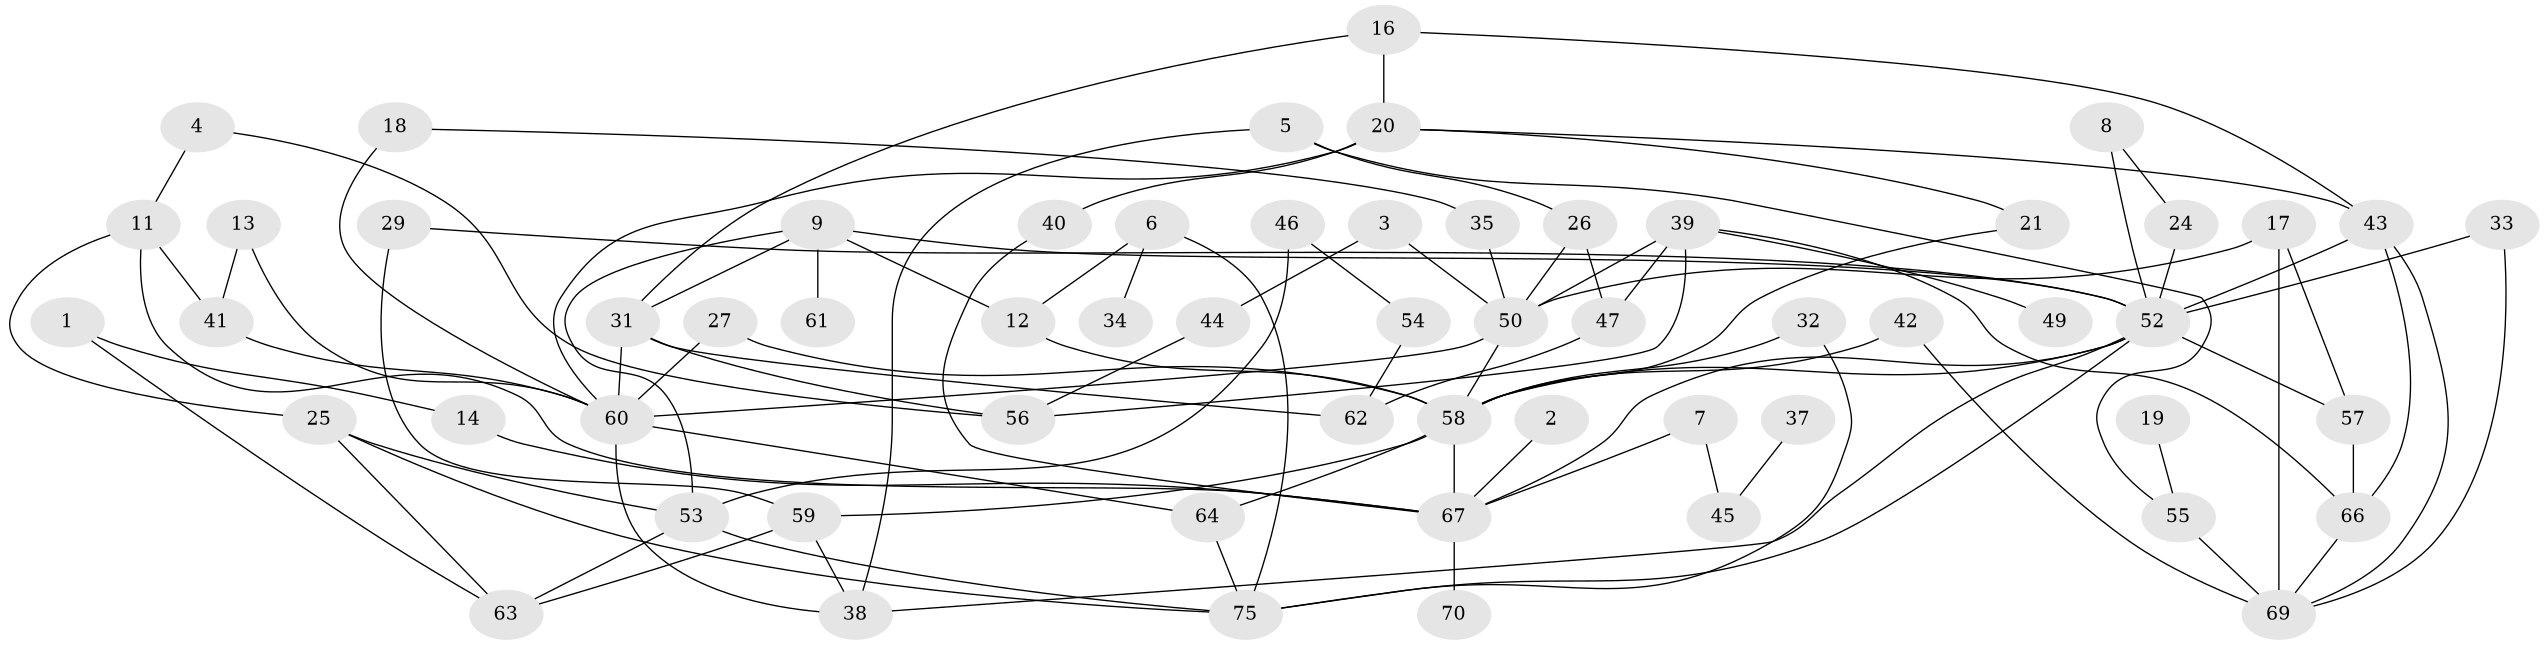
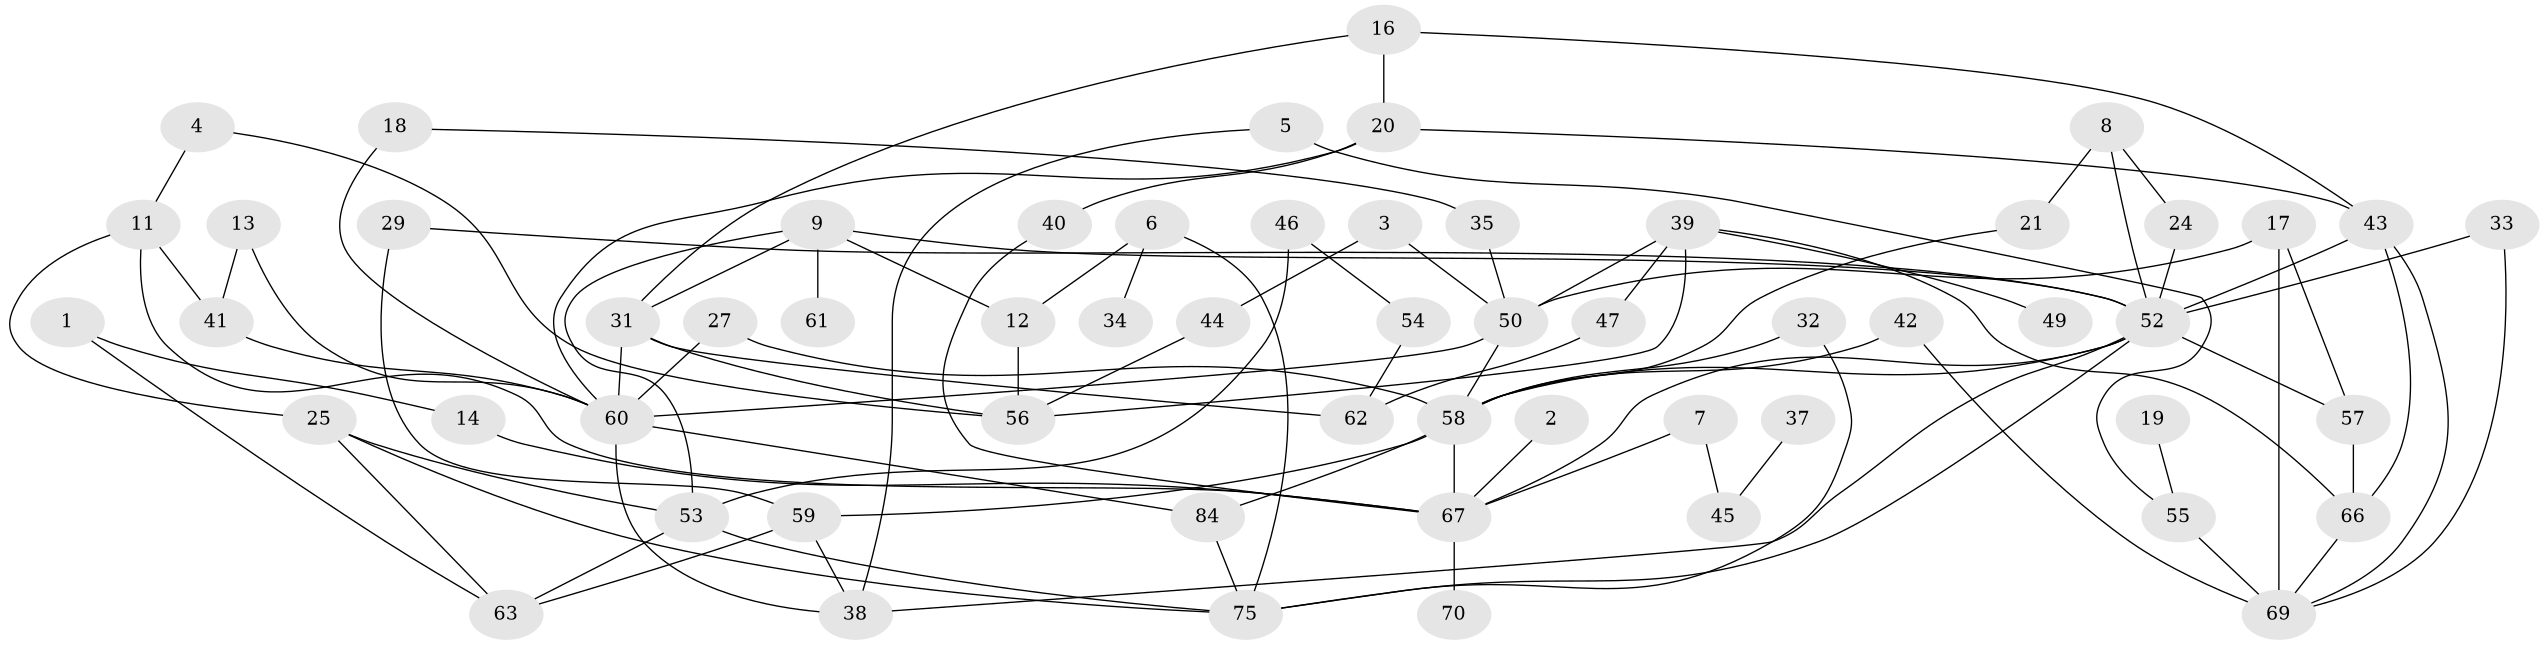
(1714, 153) -> (2070, 176)
(1580, 225) -> none
(1236, 371) -> (1018, 366)
(1208, 517) -> (1208, 517)
